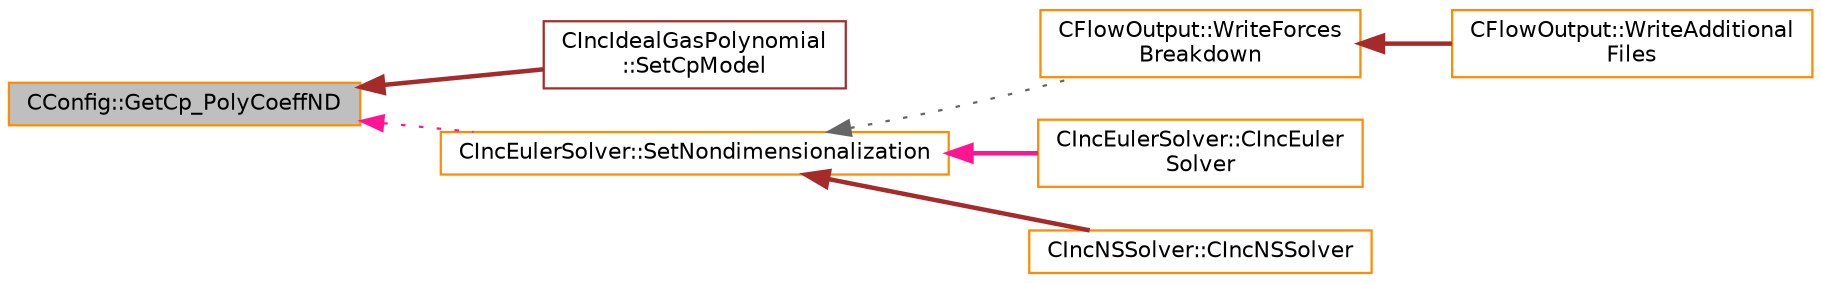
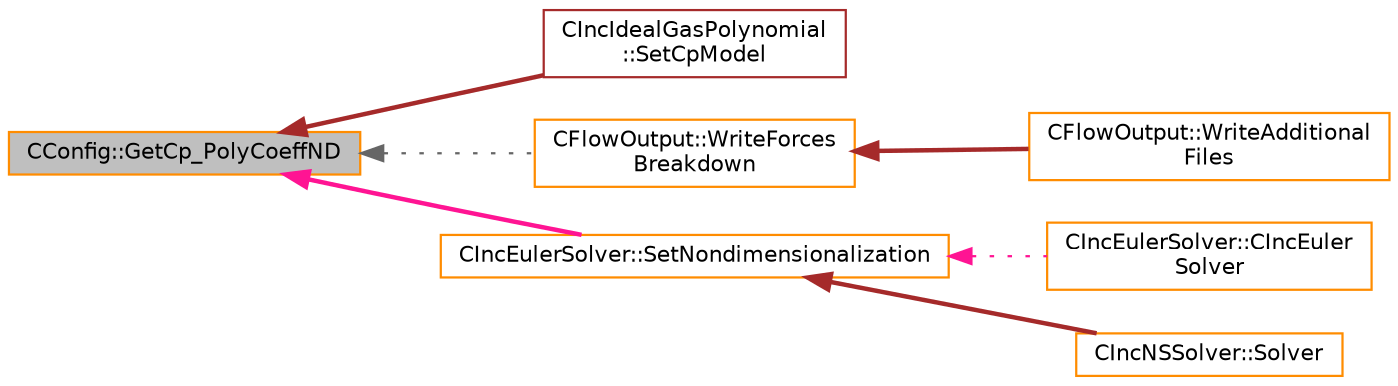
(964, 105) -> (459, 153)
(428, 128) -> (444, 208)
(1005, 153) -> (1009, 256)
(1200, 252) -> (1209, 355)
